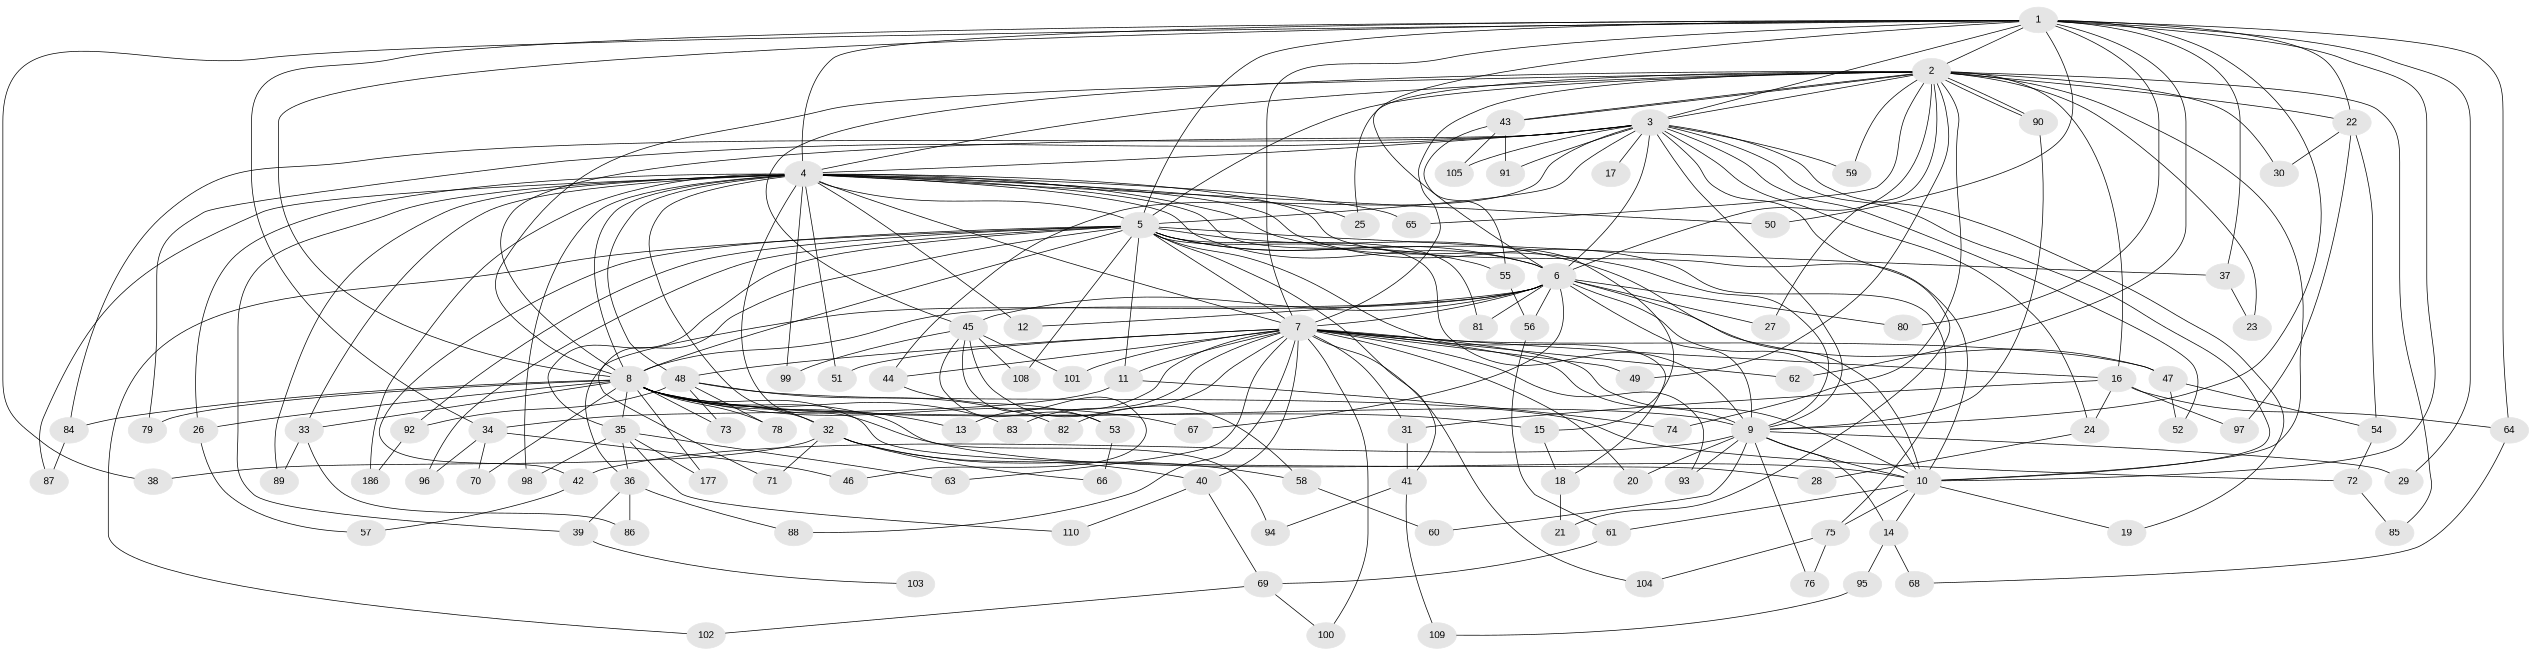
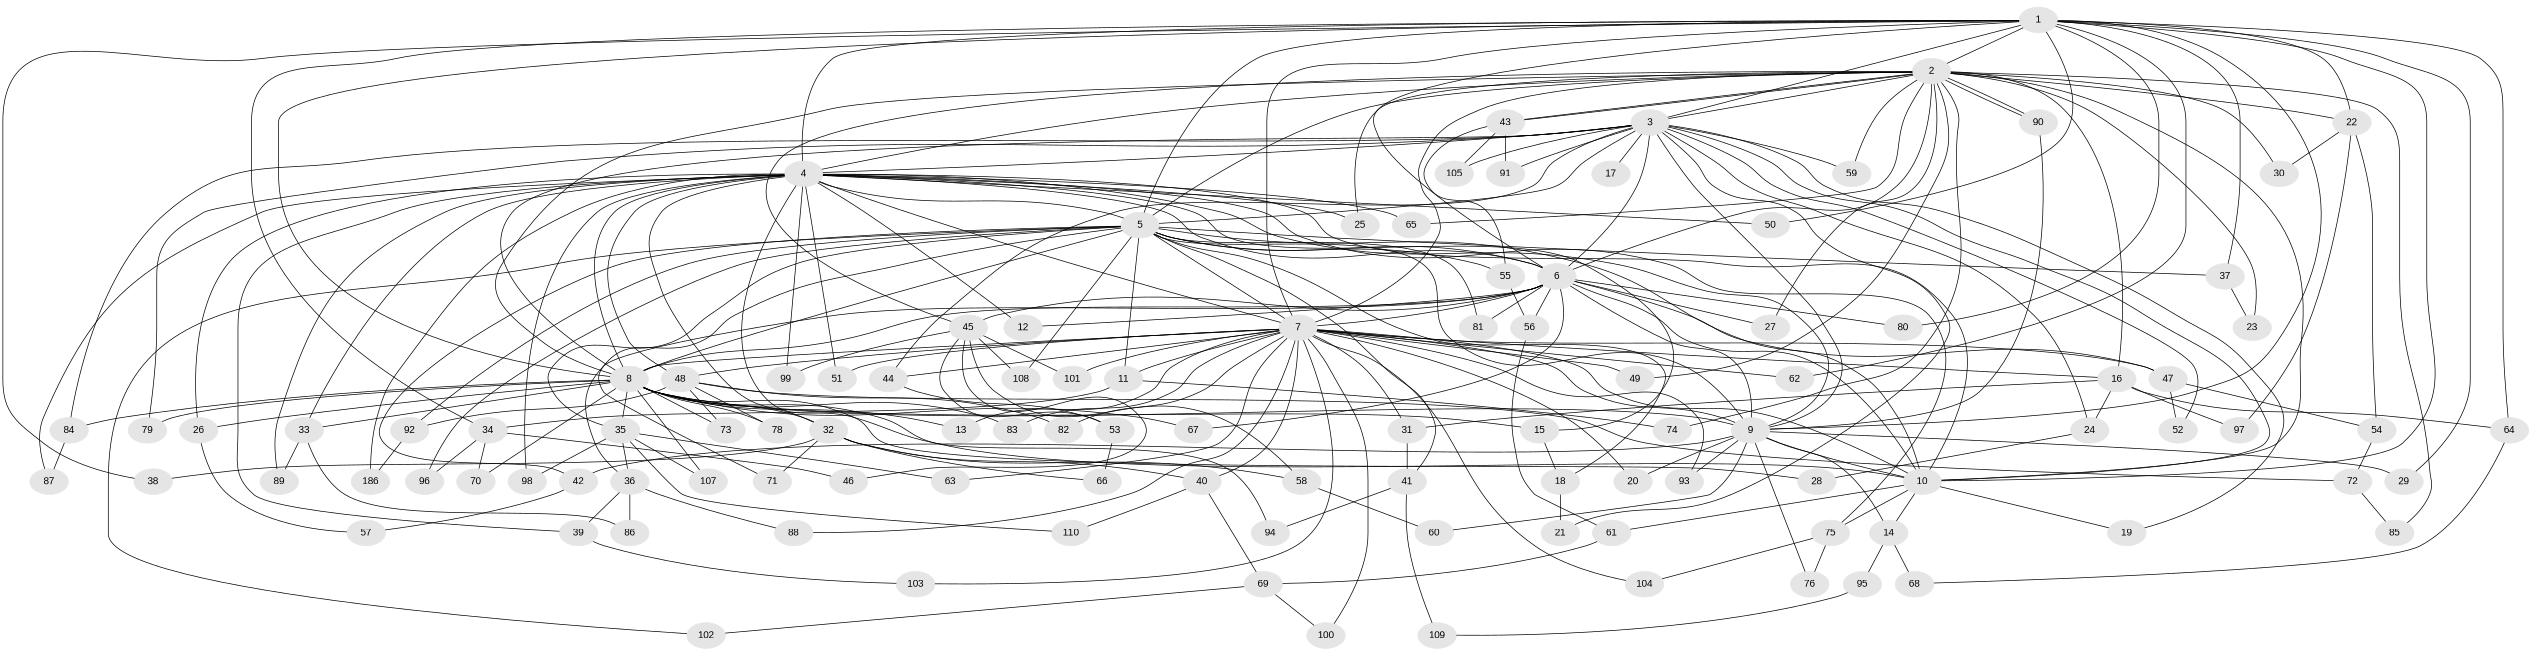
none -> (817, 354)
(708, 482) -> (708, 482)
none -> (1227, 567)
